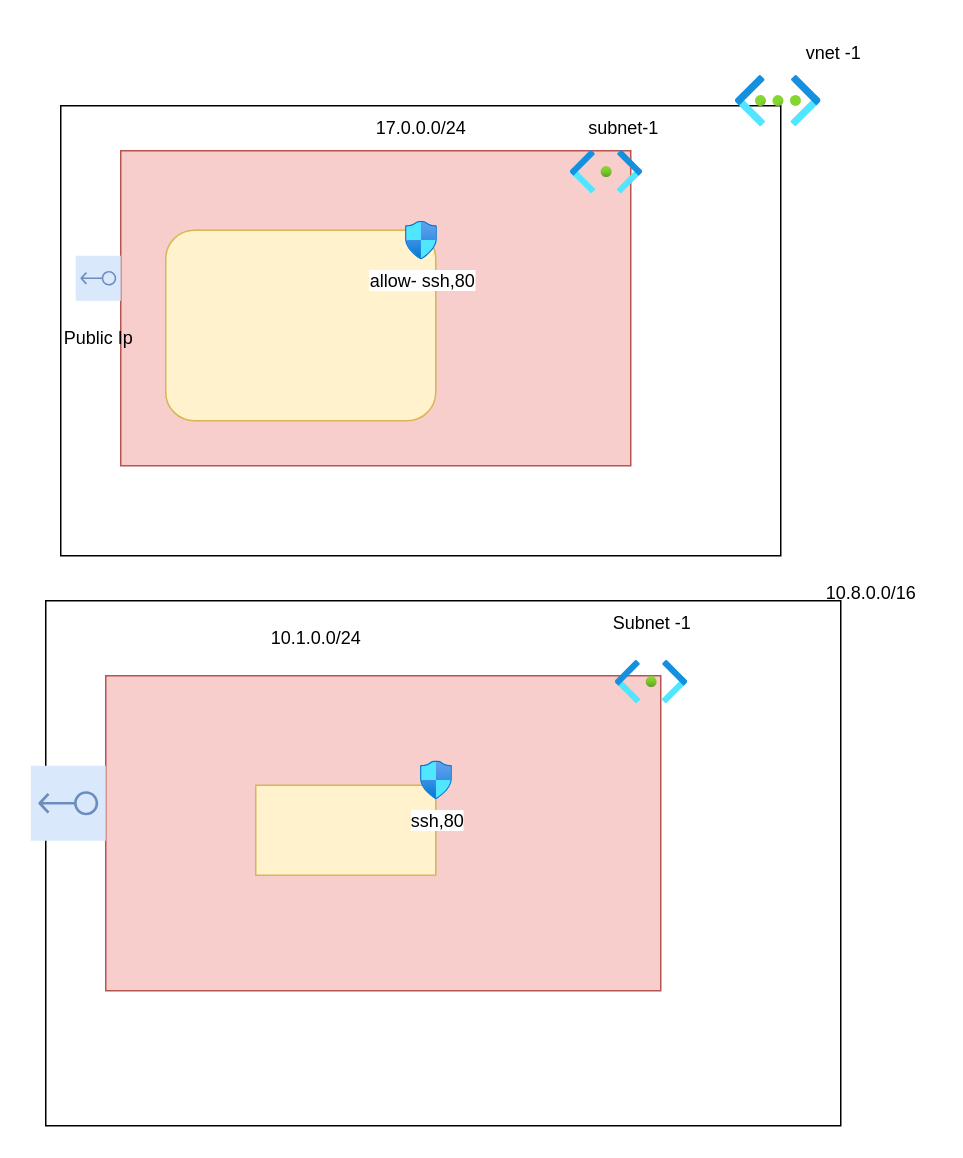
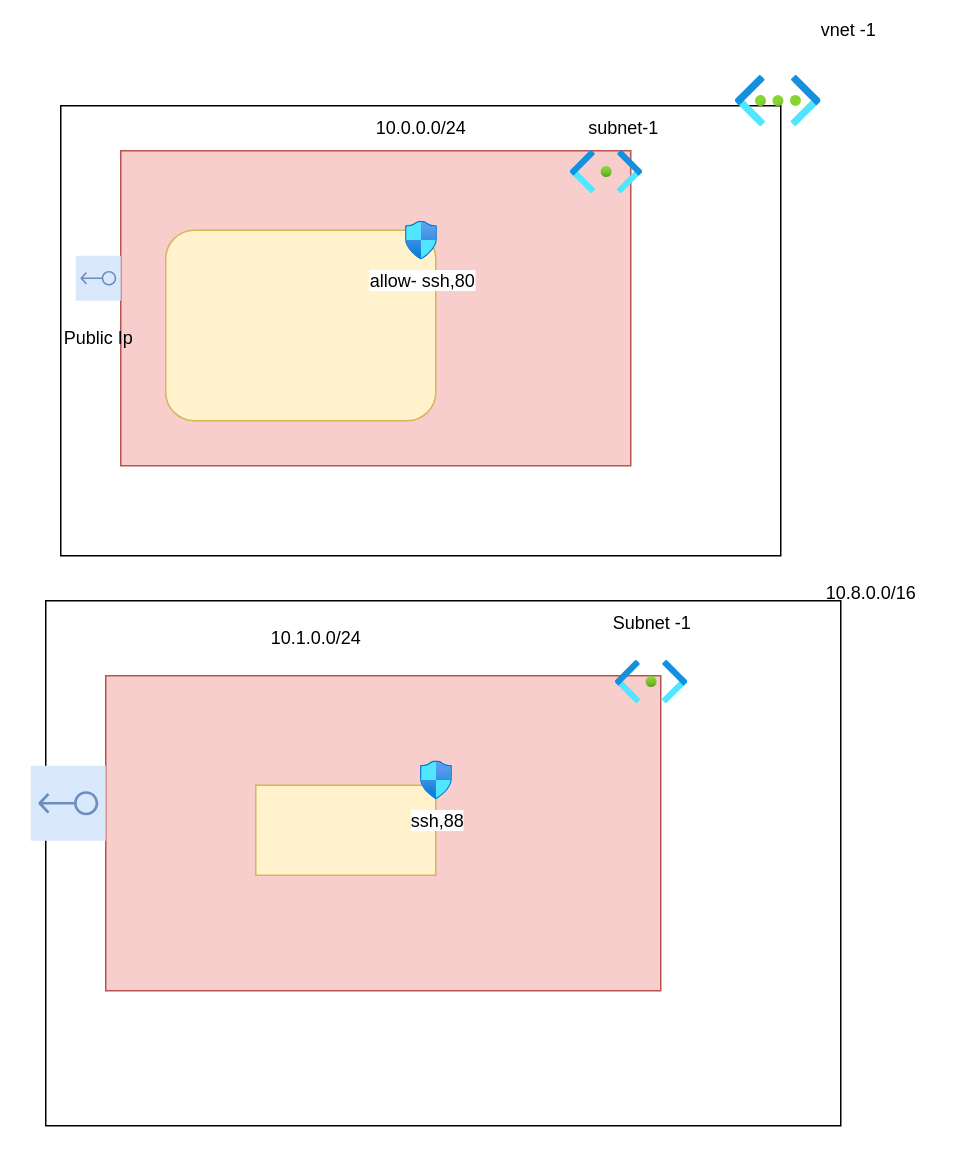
(833, 53) -> (848, 31)
(422, 128) -> (422, 128)
(438, 822) -> (438, 822)
